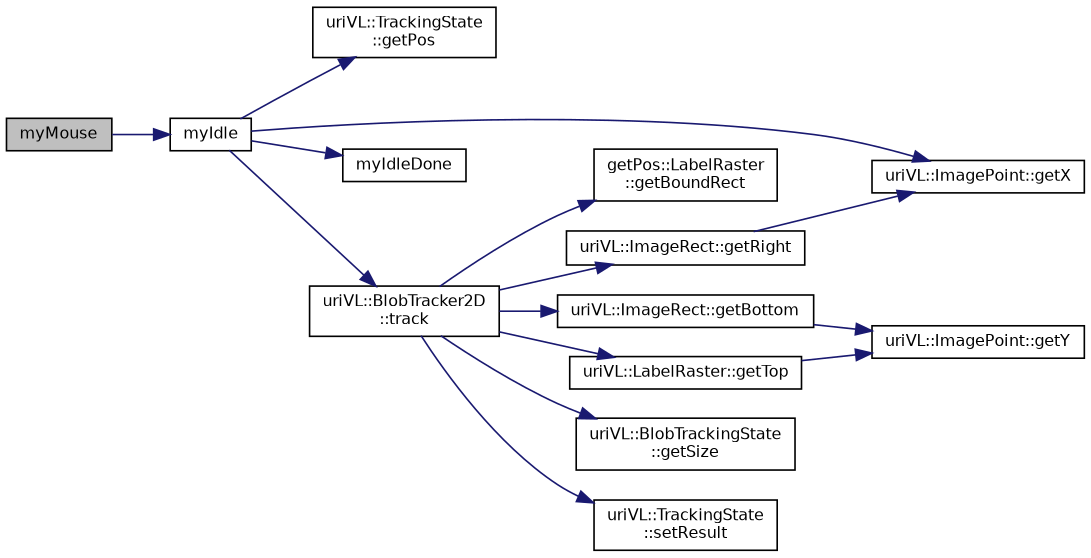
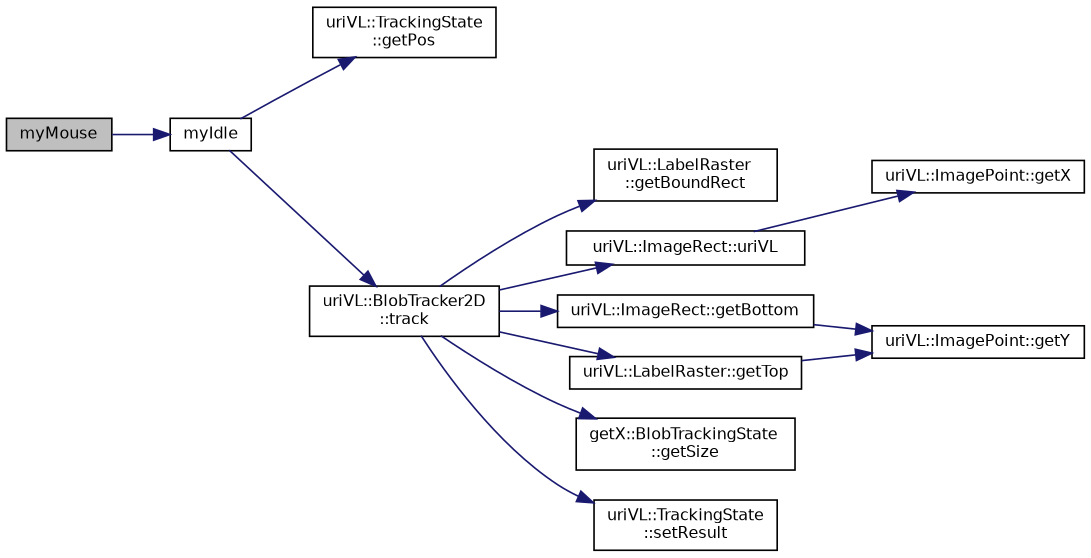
(584, 120) -> none
(404, 165) -> none
(686, 175) -> (686, 175)
(686, 248) -> (686, 248)
(686, 444) -> (686, 444)
